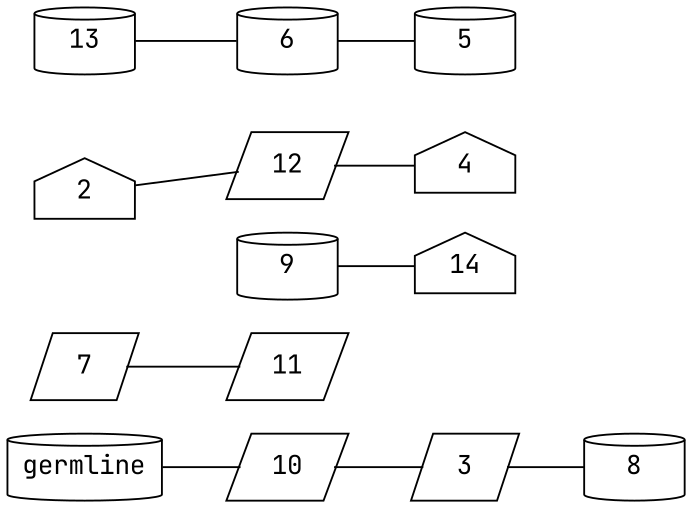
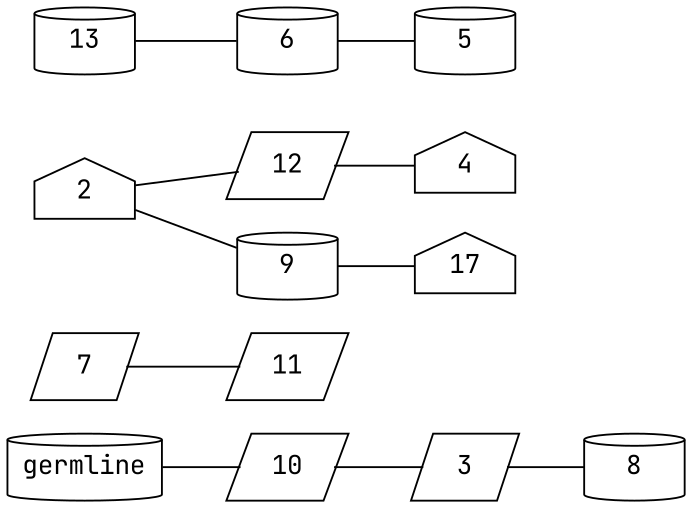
none -> (186, 229)
(465, 266) -> (465, 266)
